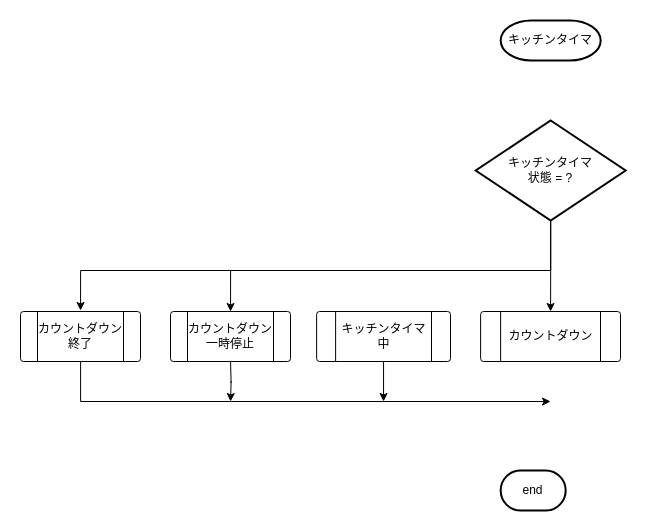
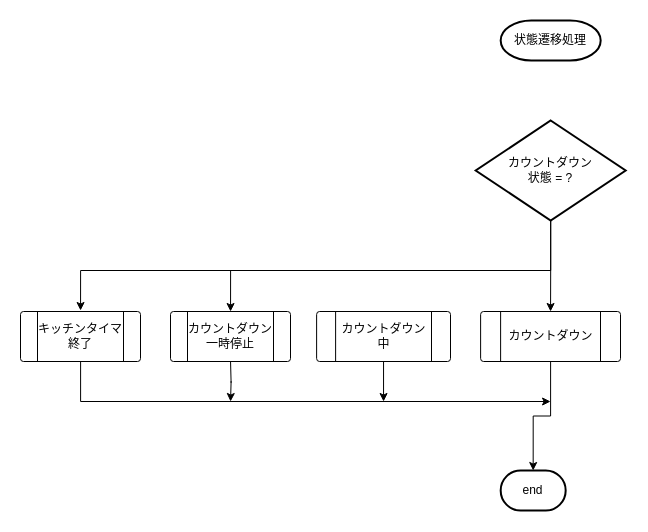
(551, 41) -> (551, 41)
(551, 171) -> (551, 171)
(81, 337) -> (81, 337)
(384, 337) -> (384, 337)
none -> (545, 416)
